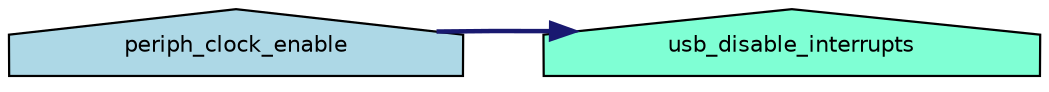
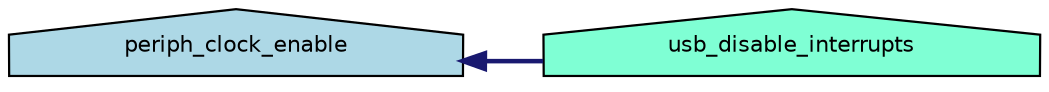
(493, 31) -> (514, 61)
